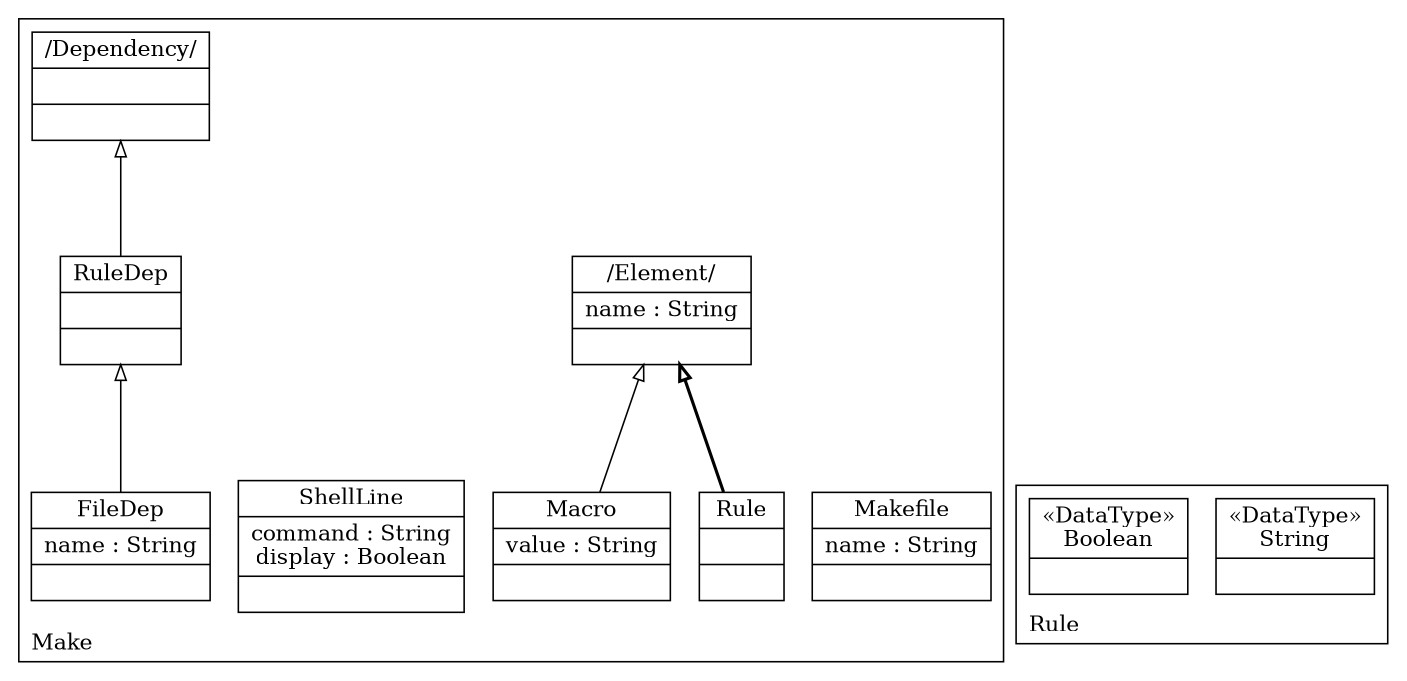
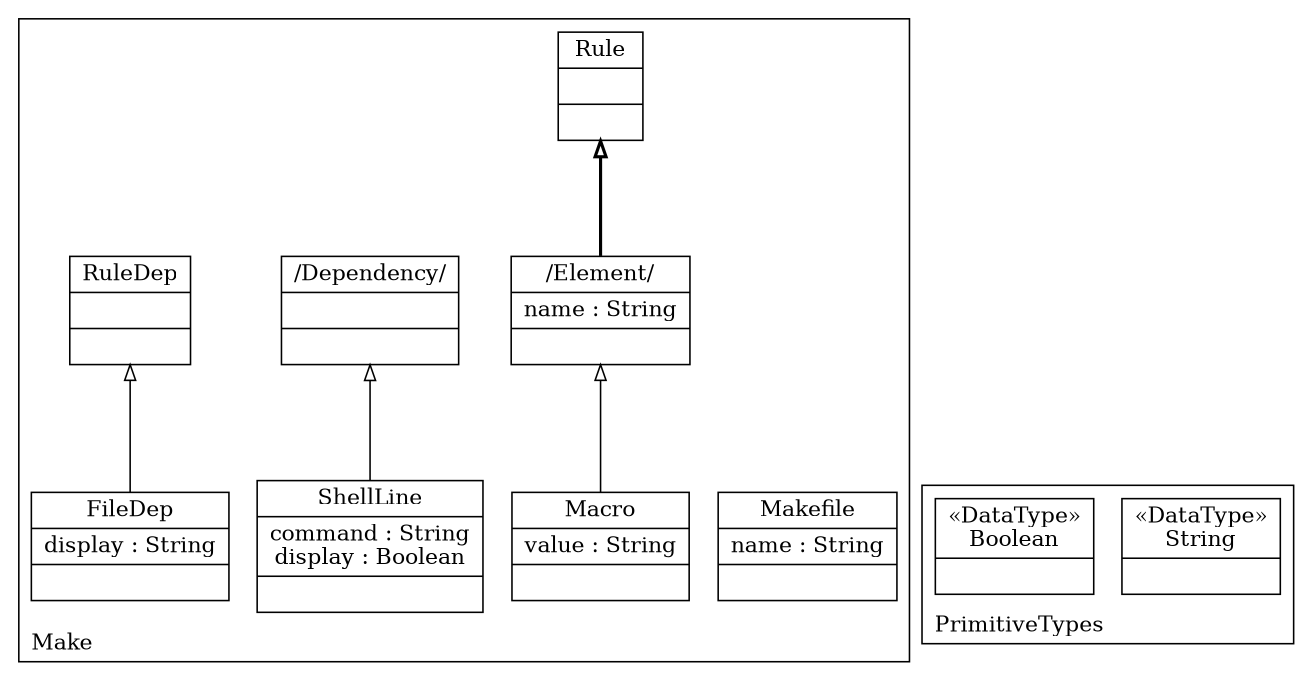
(121, 206) -> (370, 430)
(704, 436) -> (601, 206)
(121, 546) -> (130, 546)
(1055, 626) -> (1020, 626)
